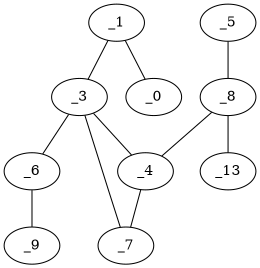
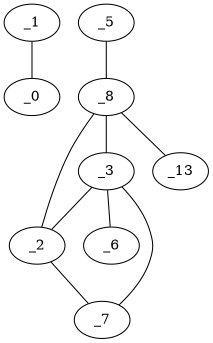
(98, 60) -> (106, 134)
(146, 171) -> (37, 246)
(32, 246) -> none
